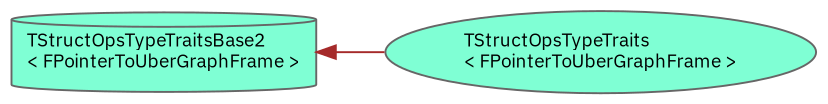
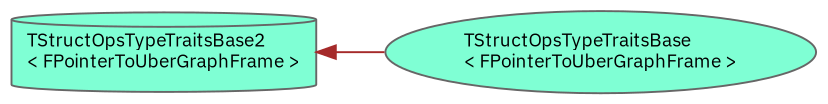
(601, 52) -> (601, 52)
